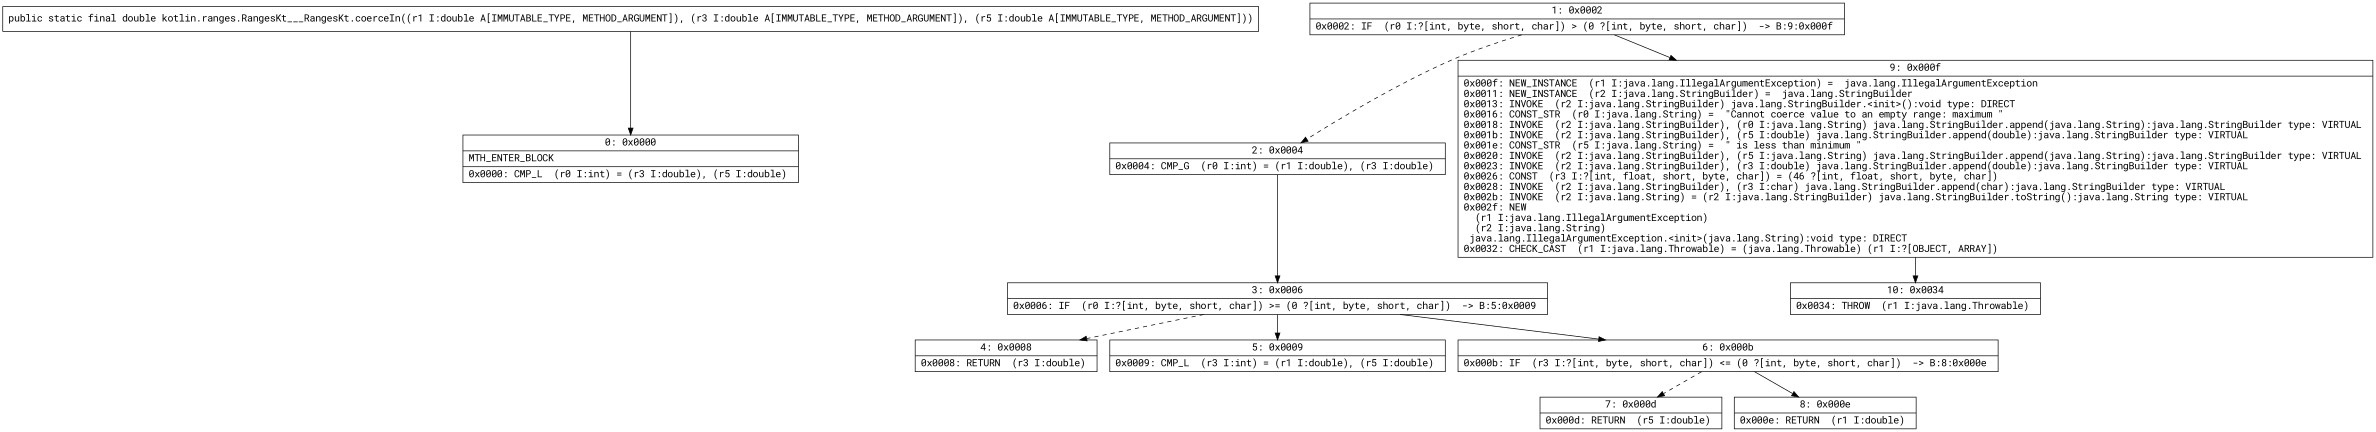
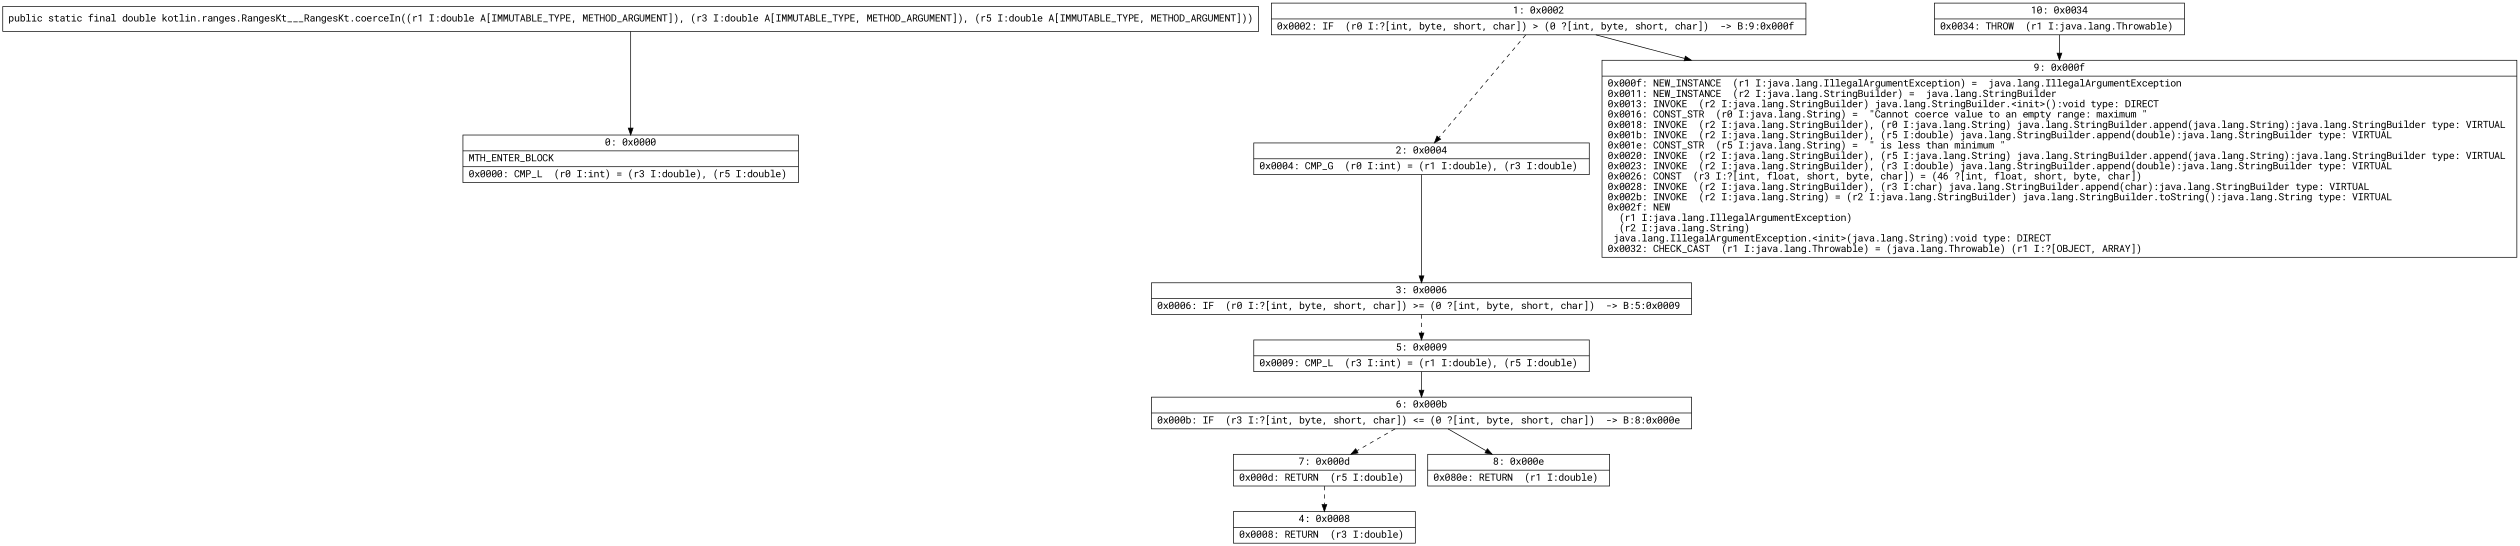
(1915, 267) -> (2059, 44)
(1278, 324) -> (1422, 324)
(1145, 327) -> (1324, 495)
(1499, 327) -> (1422, 381)
(1825, 421) -> (1519, 478)
